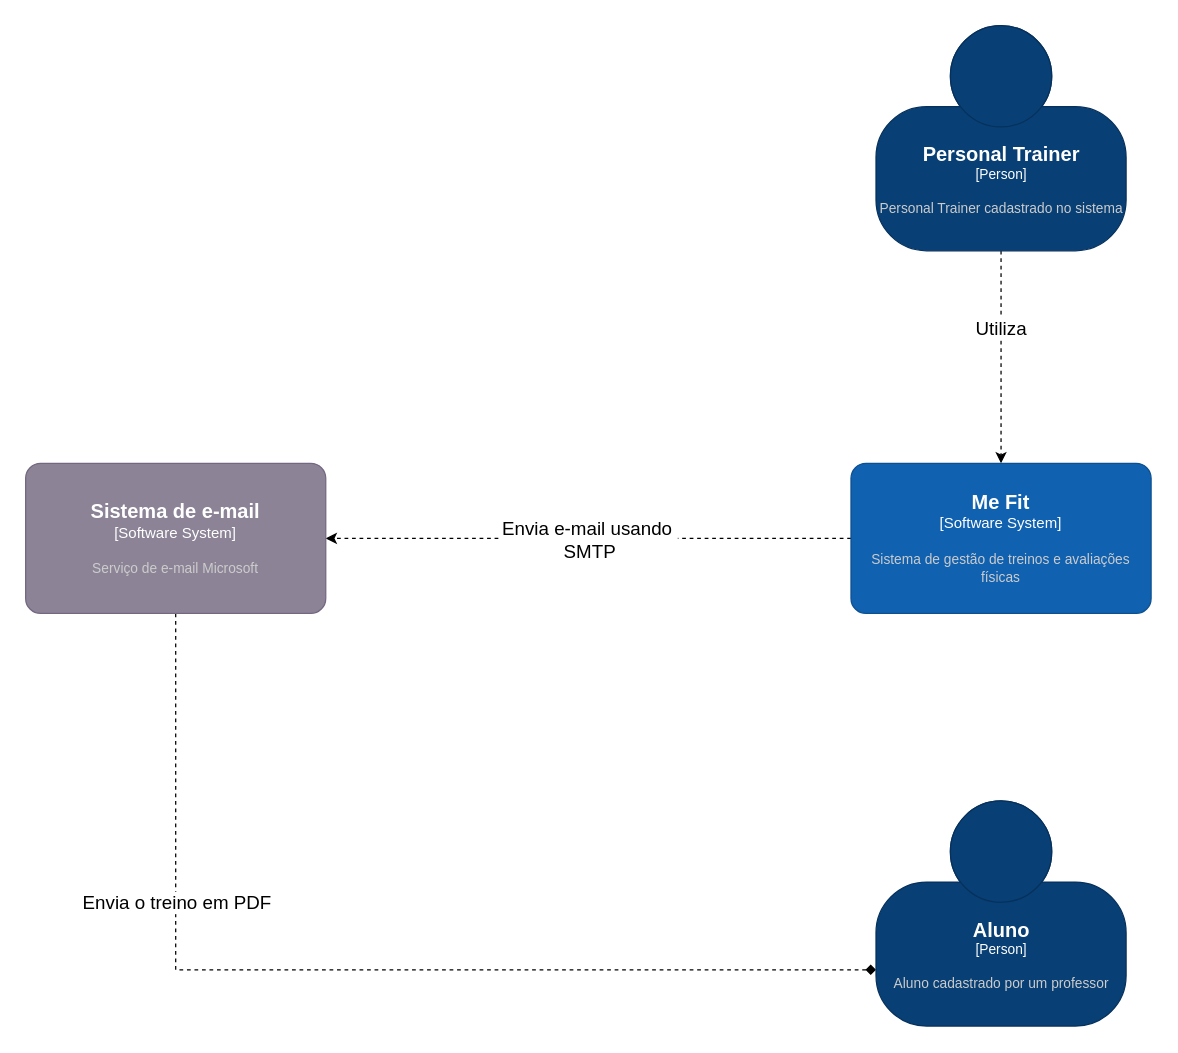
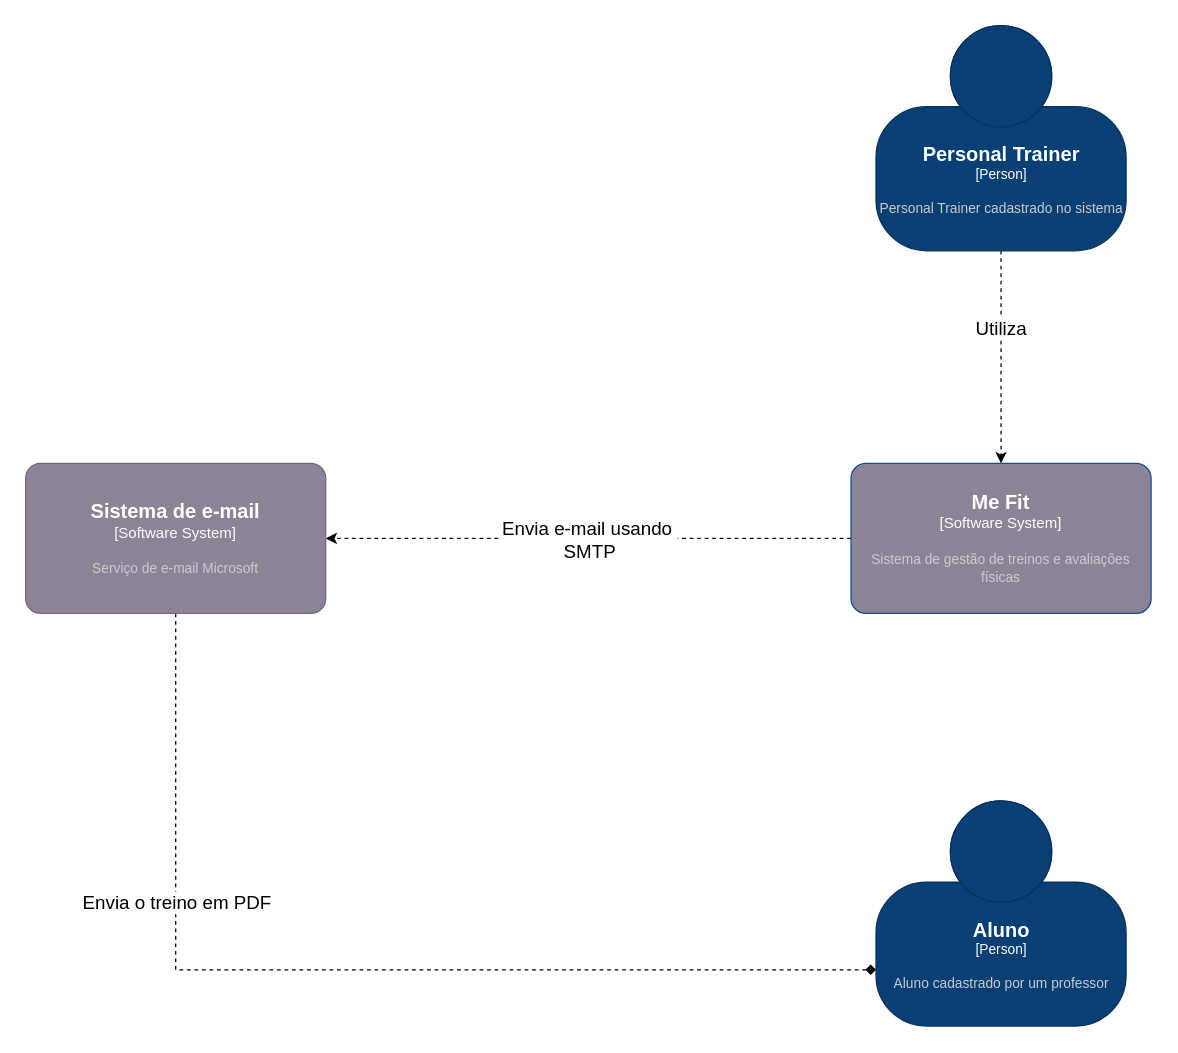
(1001, 538) -> (1001, 538)
